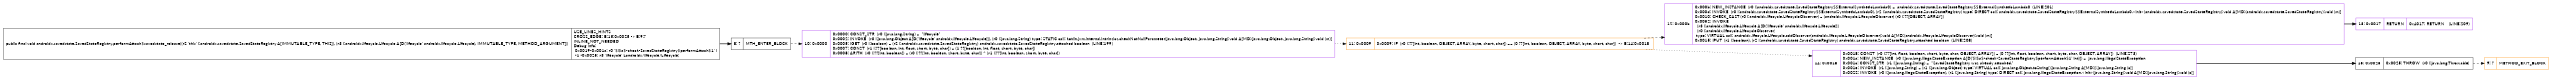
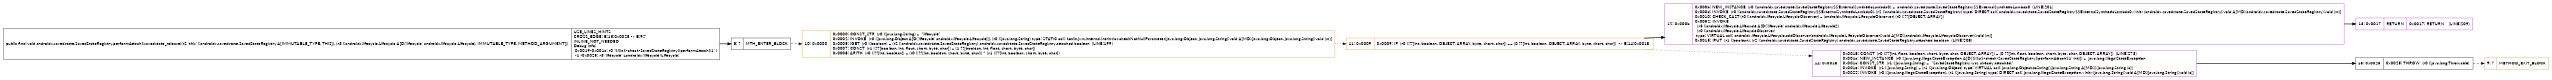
(2440, 24) -> (2440, 24)
(1653, 38) -> (1653, 38)
(1068, 44) -> (1068, 44)
